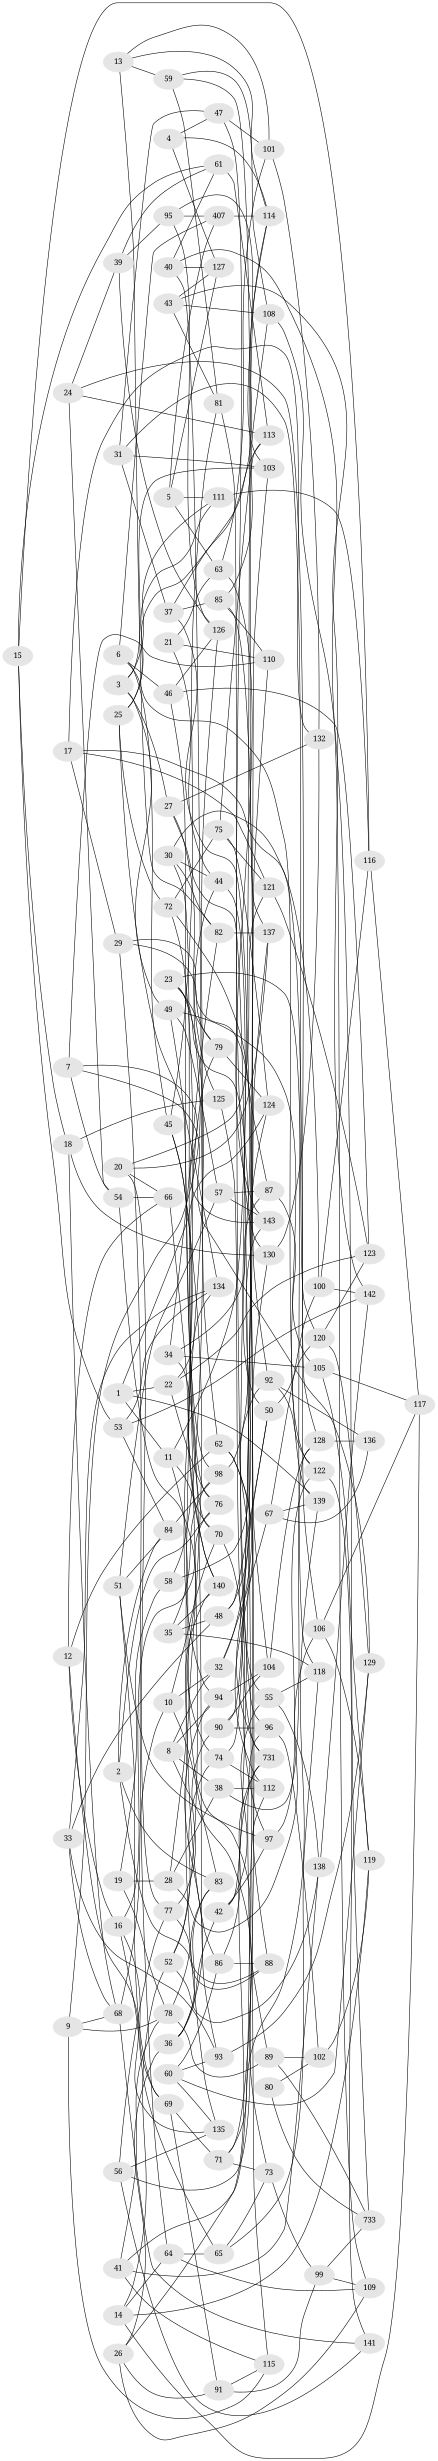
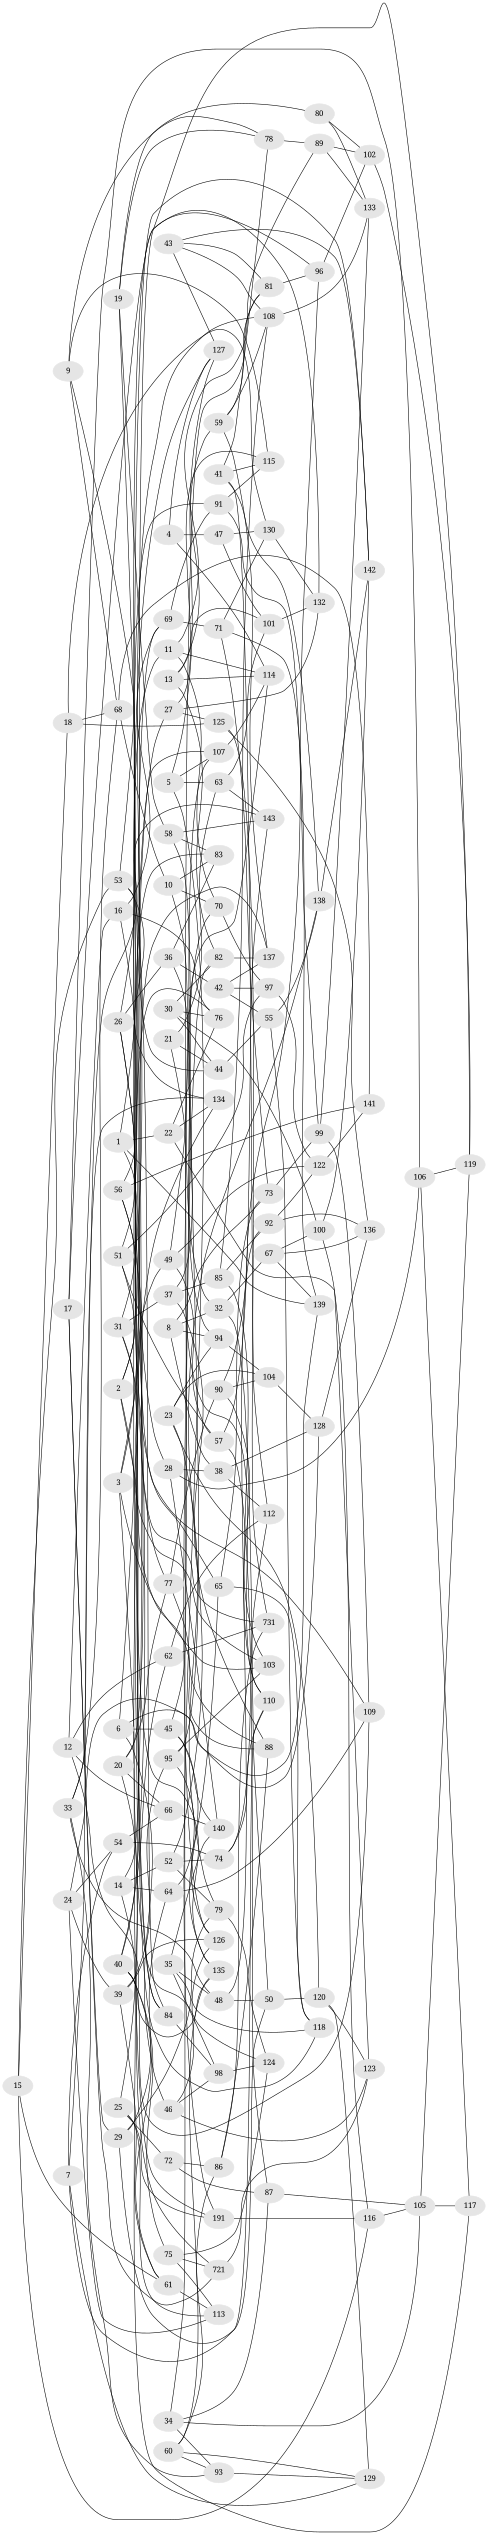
none -> (145, 148)
(219, 216) -> (219, 753)
(137, 258) -> (144, 530)
(219, 497) -> (219, 2219)
(194, 869) -> (150, 2108)
(269, 888) -> (219, 2270)
none -> (350, 958)
(395, 1133) -> (395, 2212)
(187, 1964) -> (194, 845)
(370, 2220) -> (370, 208)
